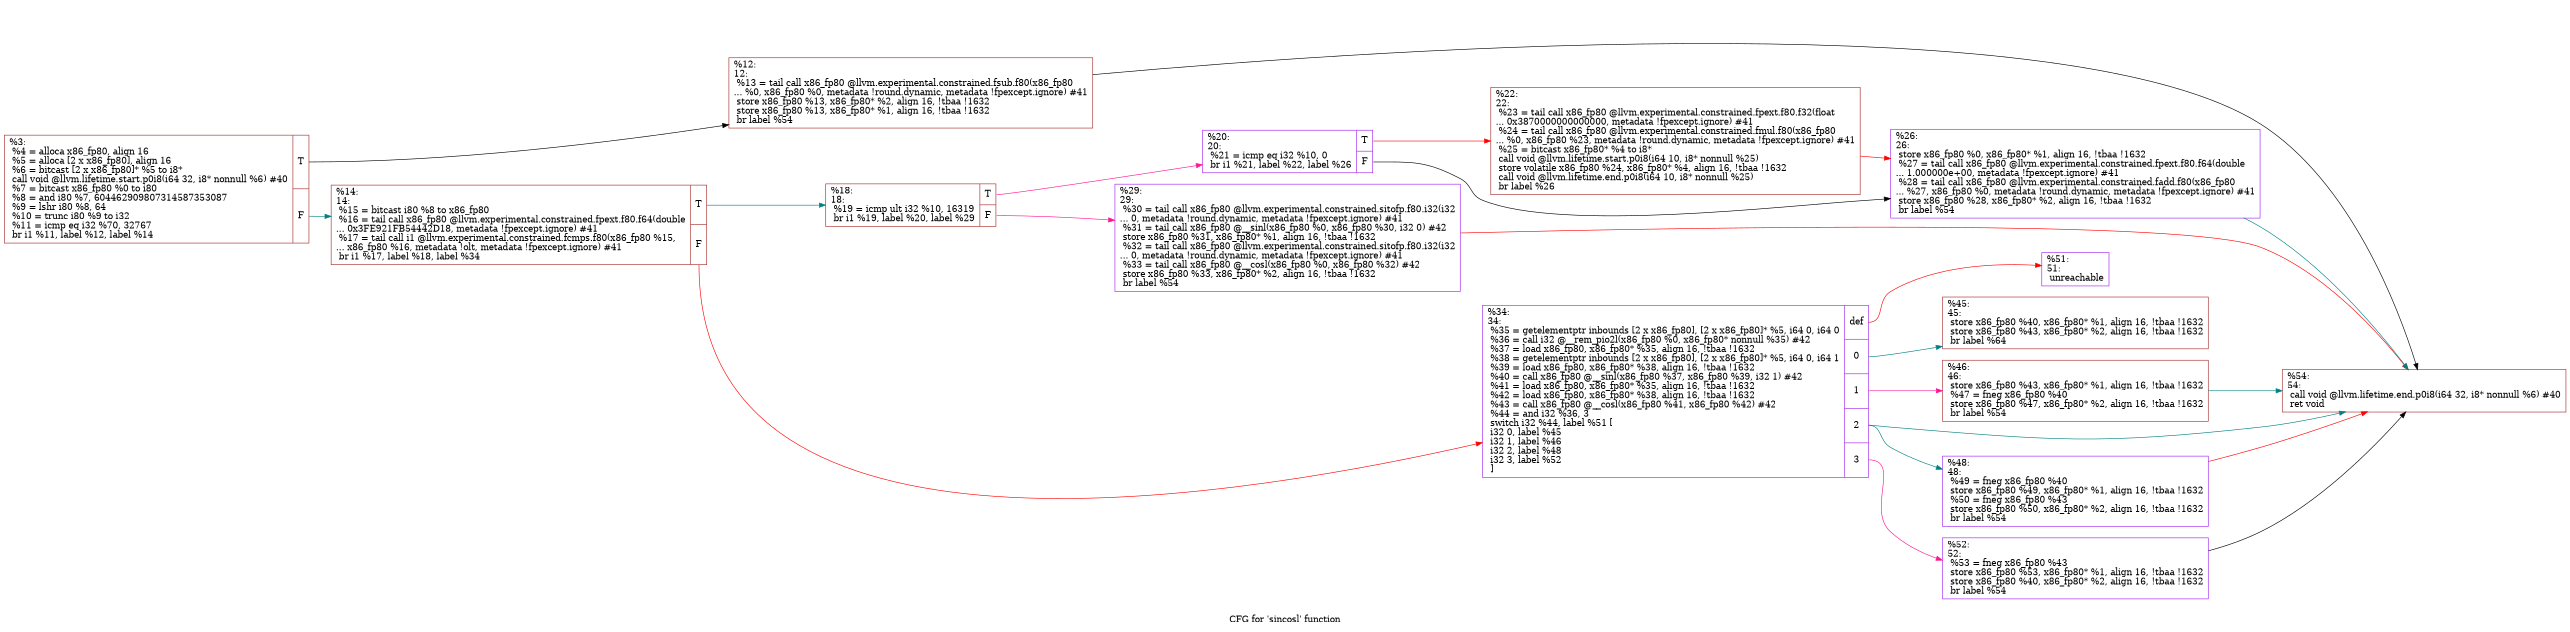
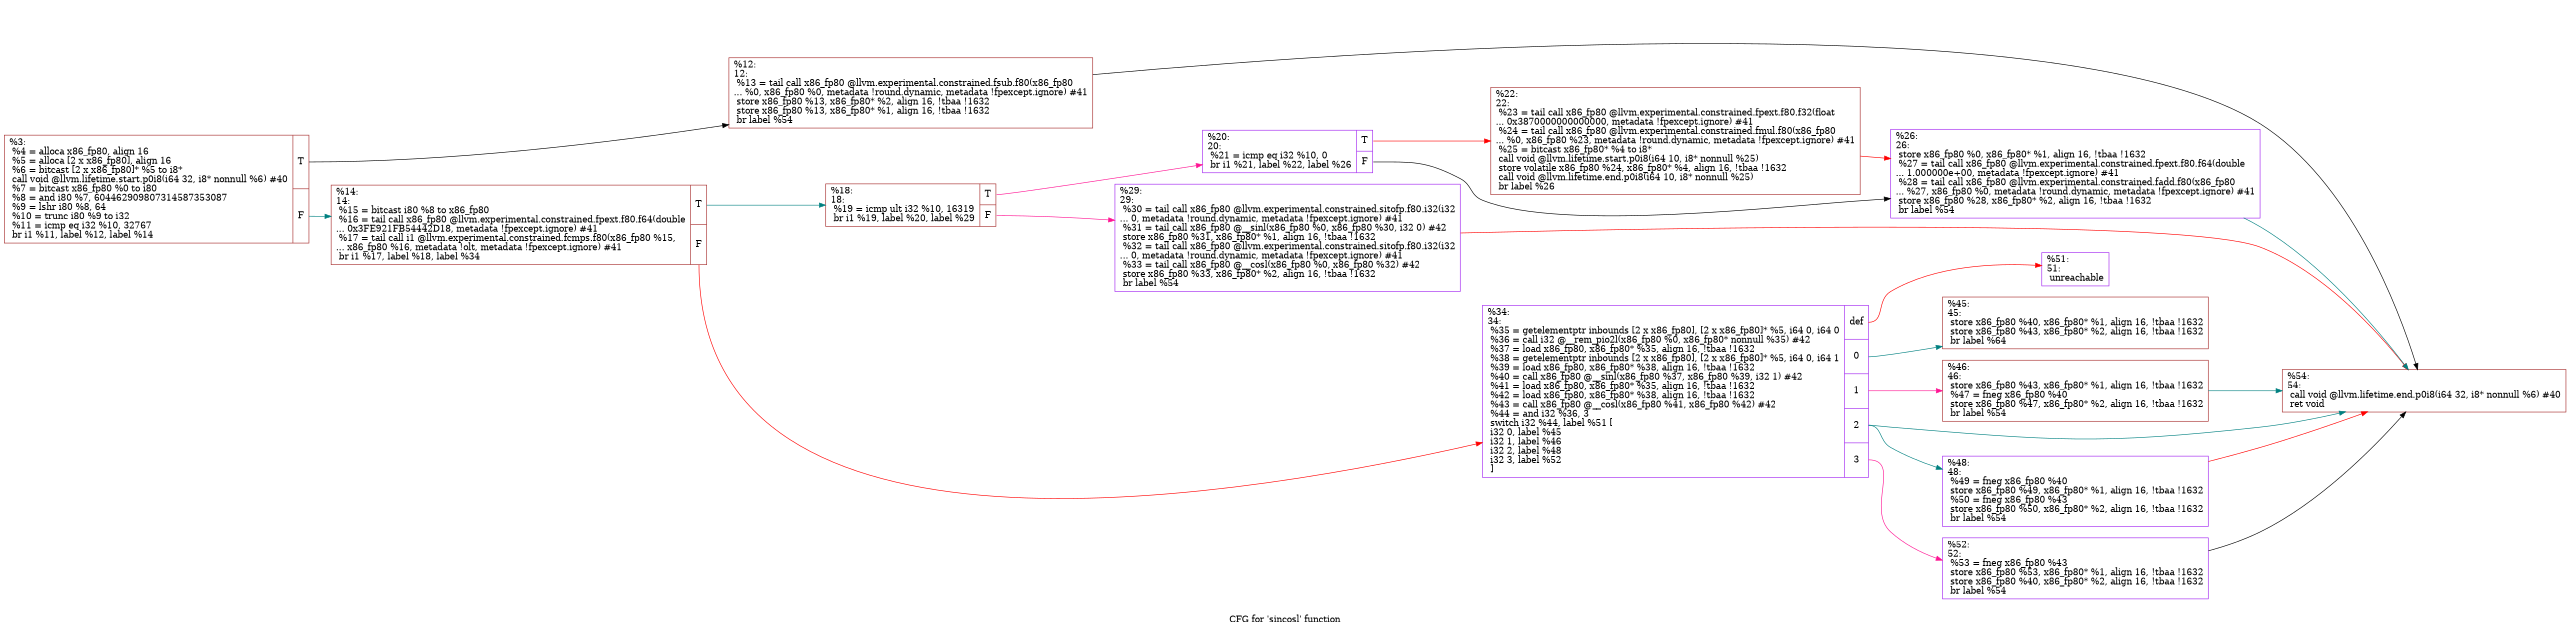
(80, 226) -> (80, 226)
